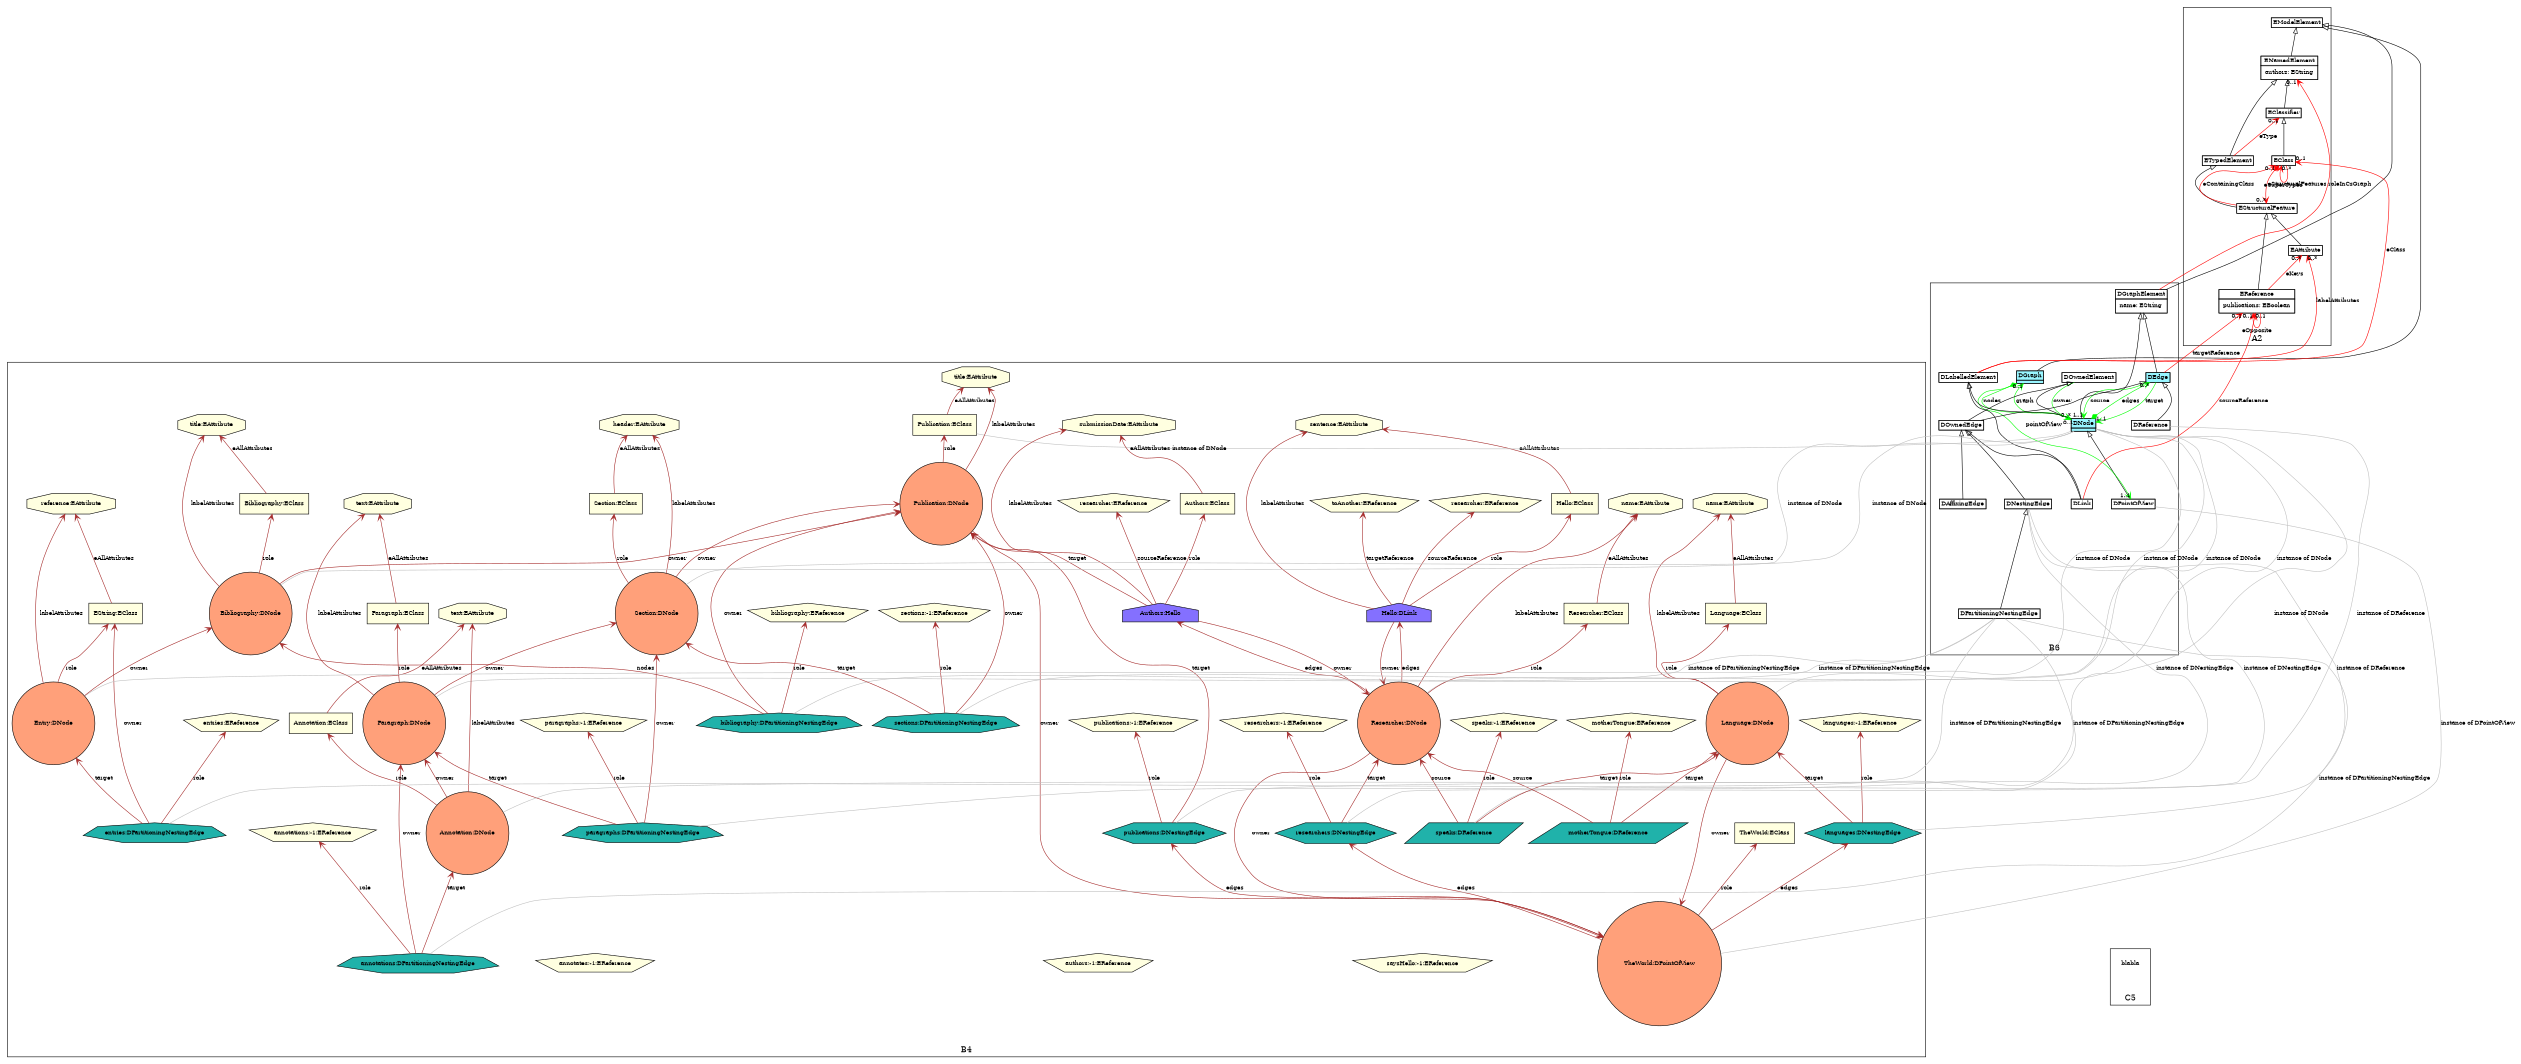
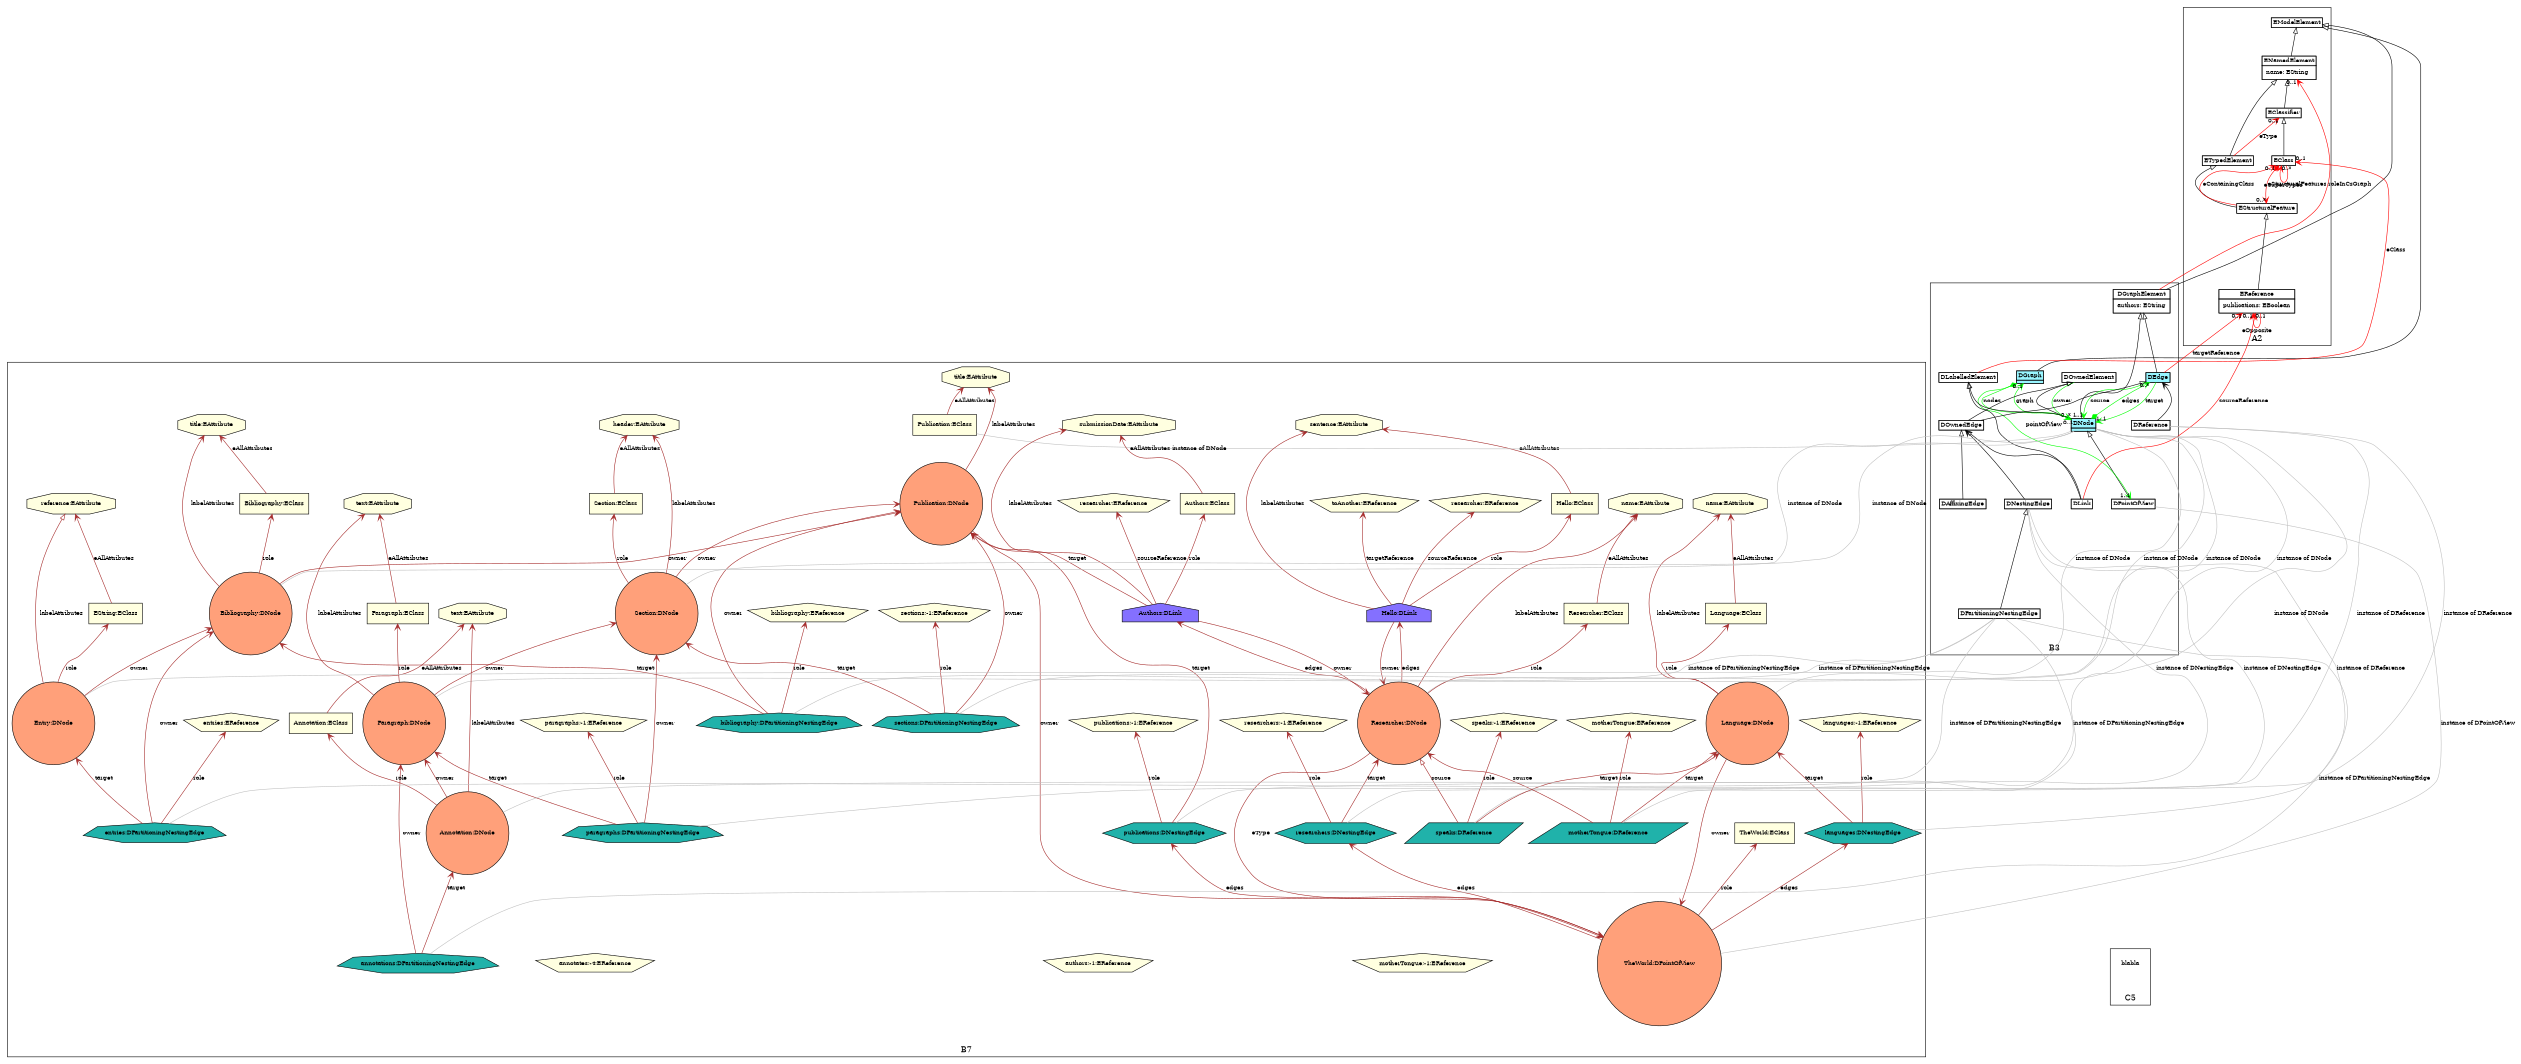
(2289, 72) -> (2287, 72)
(2305, 250) -> none
(2141, 306) -> (2142, 306)
(2170, 405) -> (2170, 405)
(944, 452) -> none
(1998, 466) -> (1998, 466)
(36, 599) -> (36, 599)
(1160, 614) -> (1160, 614)
(2054, 648) -> (2054, 648)
(645, 668) -> (645, 668)
(117, 729) -> (148, 718)
none -> (2272, 786)
(1441, 795) -> (1441, 795)
(313, 833) -> none
(1261, 833) -> (1261, 833)
(595, 964) -> (595, 964)
(1423, 964) -> (1423, 964)
(967, 1050) -> (967, 1050)
